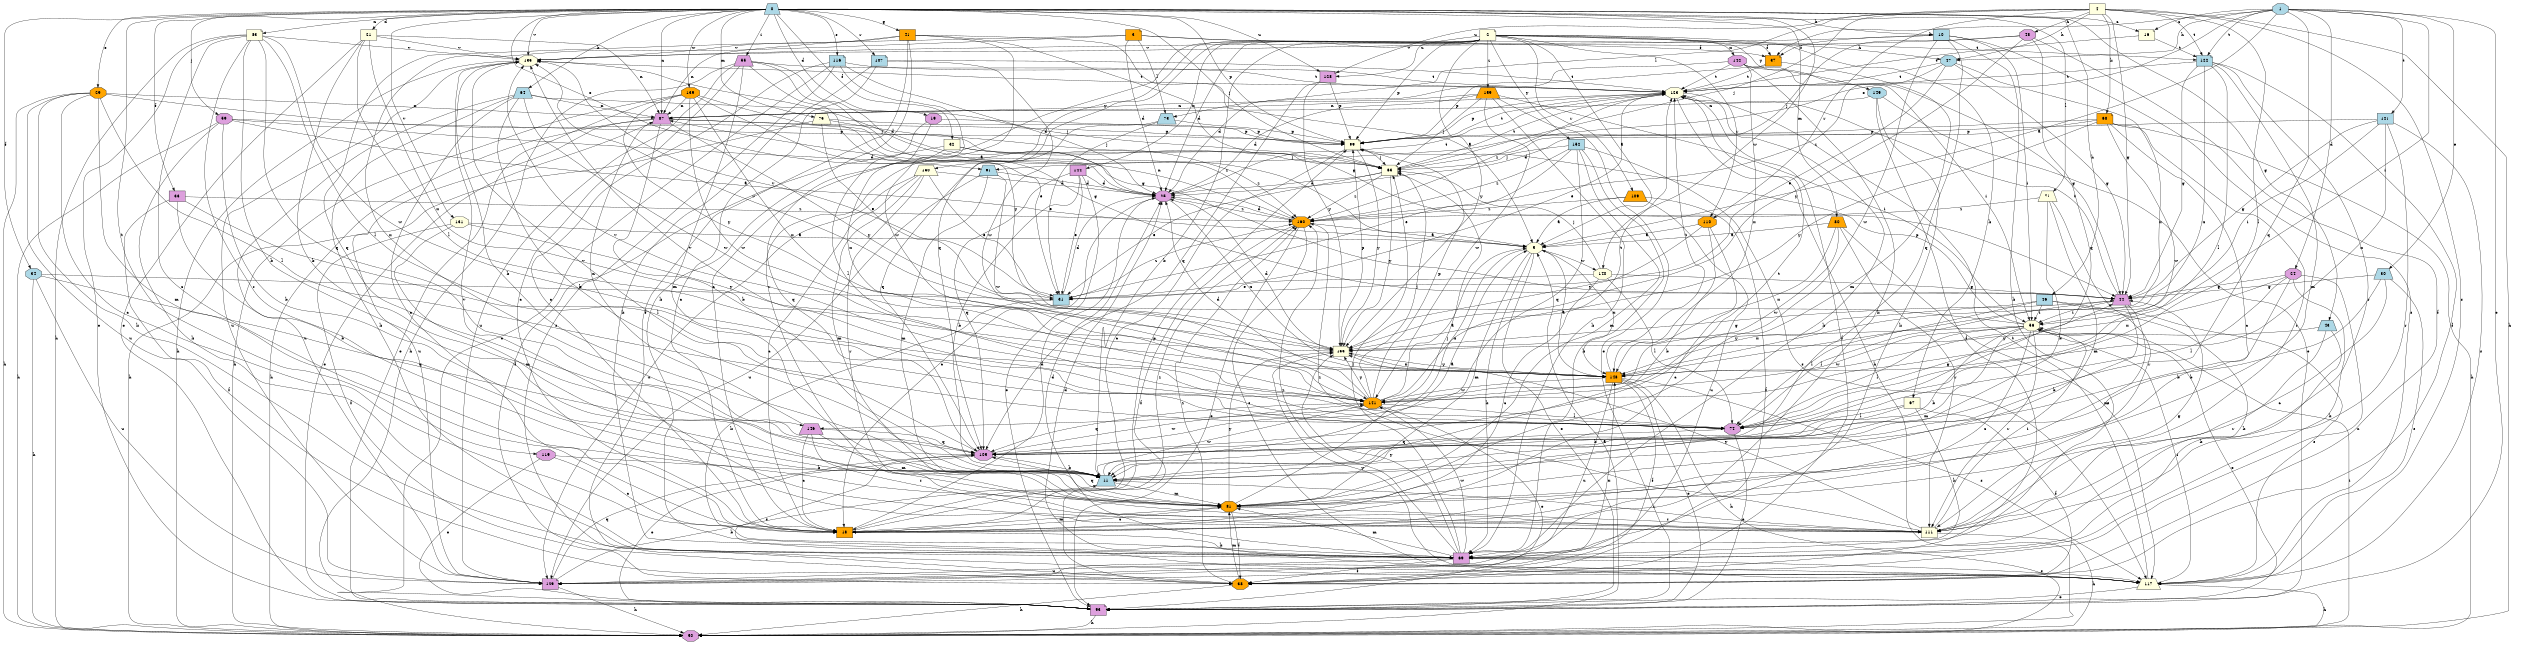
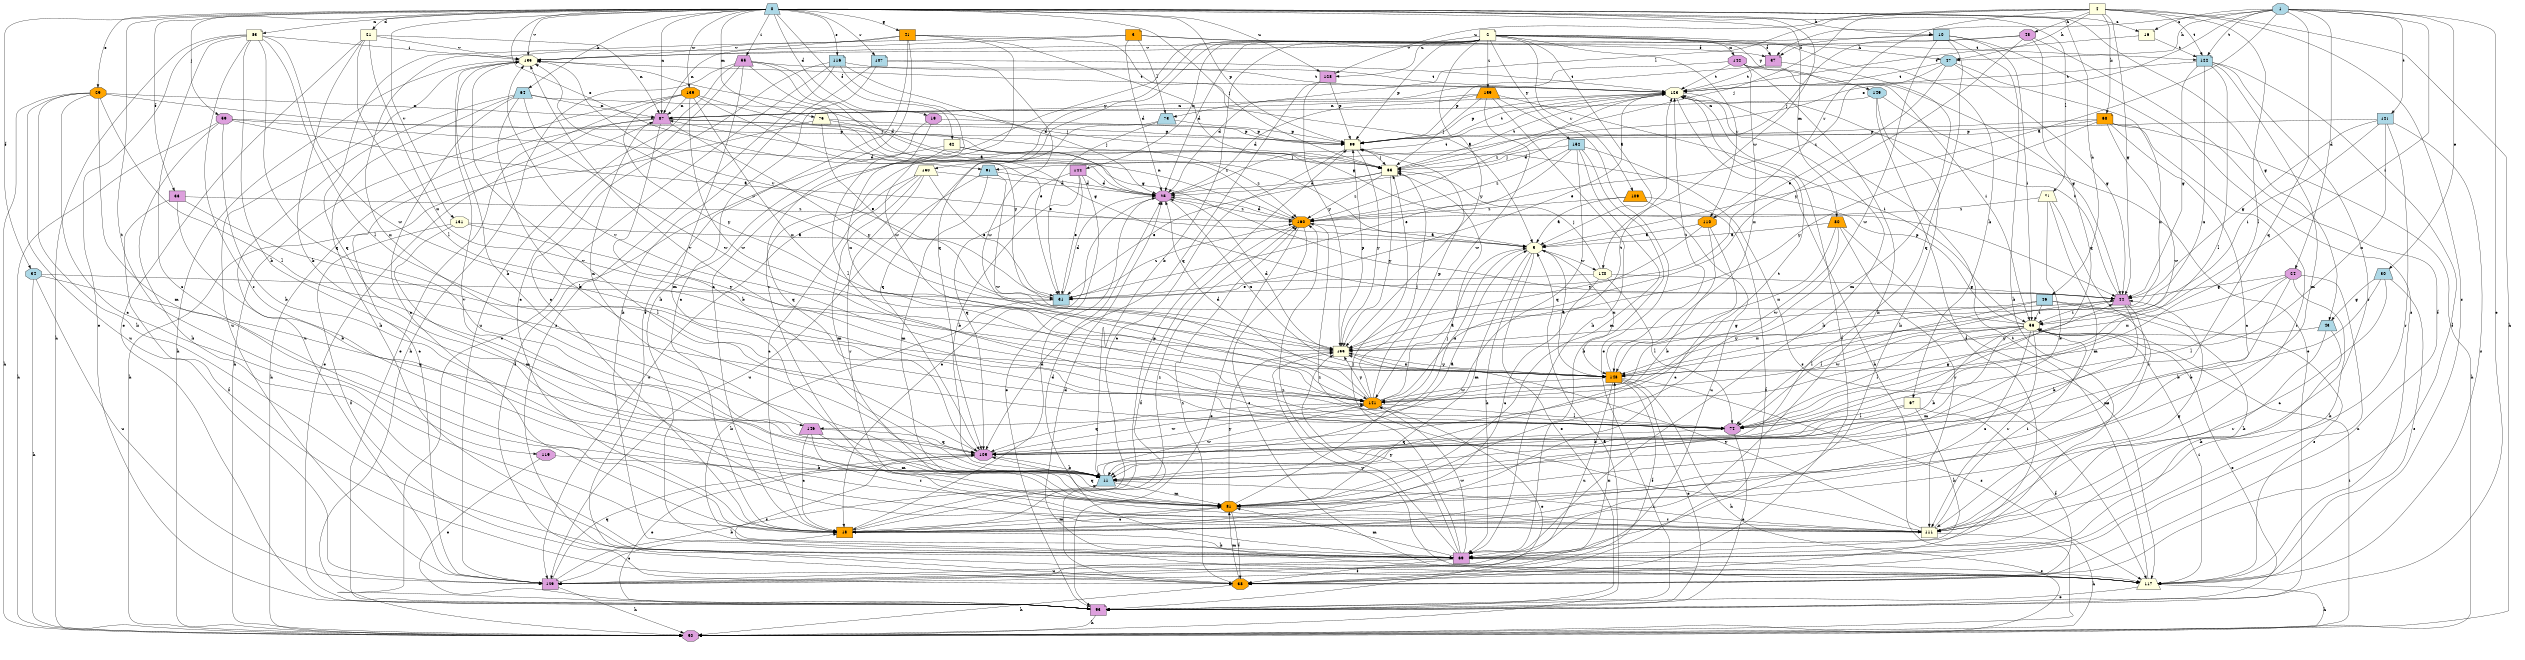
(409, 48) -> (409, 48)
(1773, 61) -> (1773, 61)
(2254, 287) -> (2353, 297)
(420, 351) -> (420, 351)
(2166, 422) -> (2186, 432)
(658, 513) -> (678, 542)
